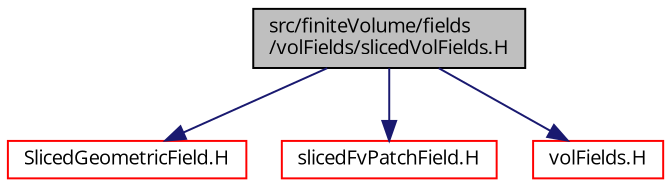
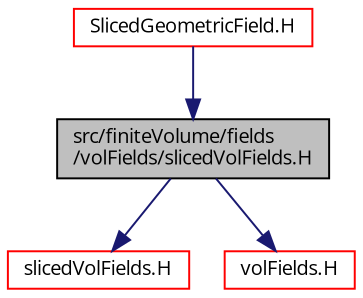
(255, 100) -> (193, 73)
(389, 160) -> (99, 270)
